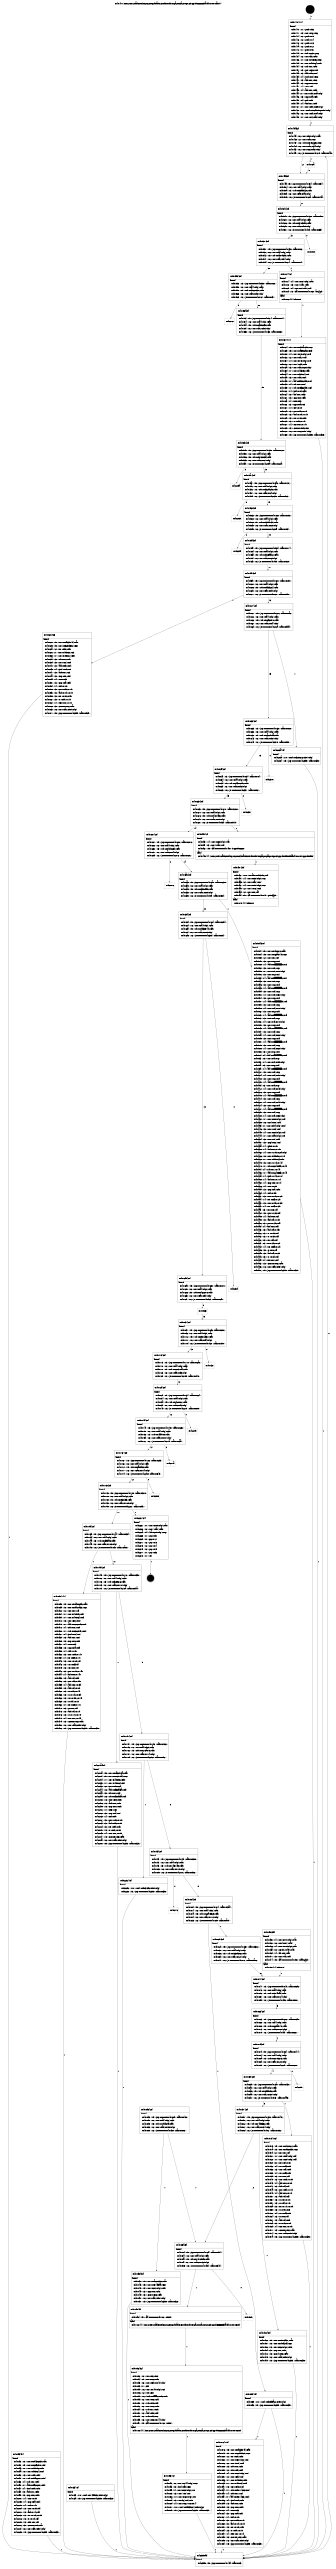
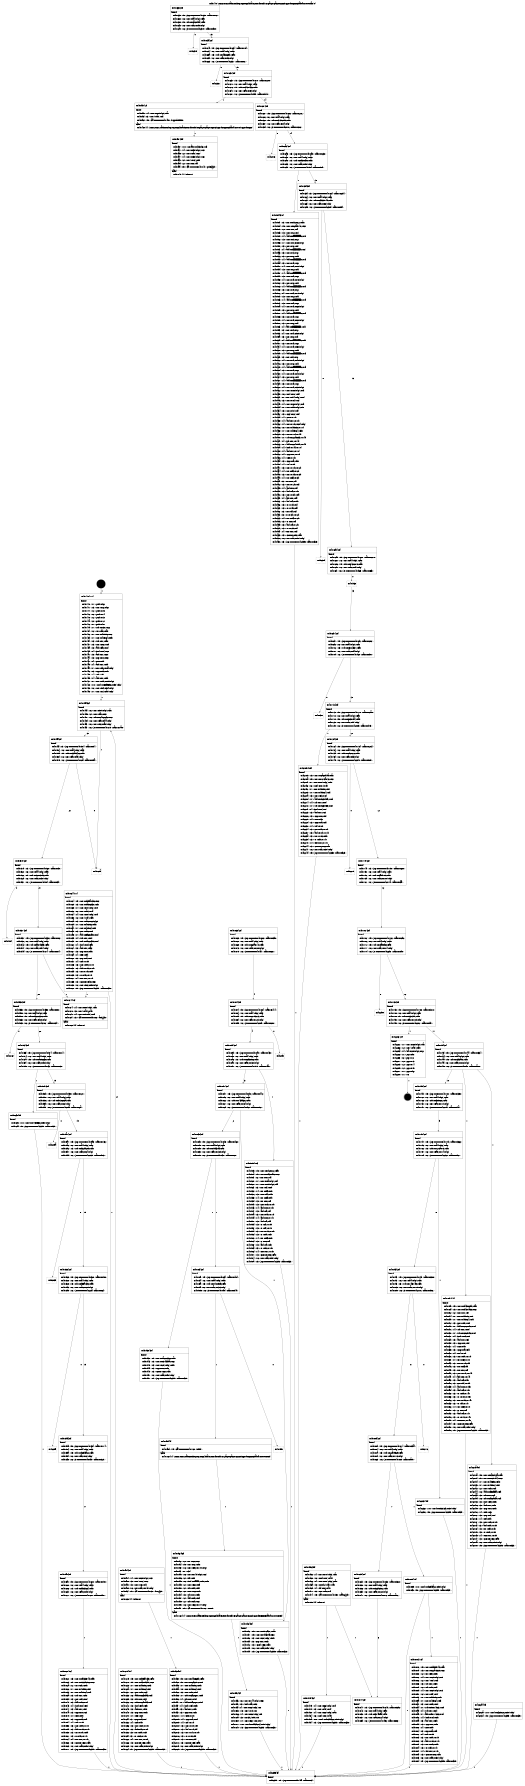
(308, 170) -> (86, 816)
(302, 319) -> (86, 994)
(269, 617) -> none
none -> (323, 811)
none -> (34, 1090)
(170, 1464) -> none
none -> (141, 1585)
(117, 1677) -> (492, 1264)
none -> (143, 1711)
none -> (326, 1711)
(276, 2006) -> none
(231, 2185) -> (228, 1121)
